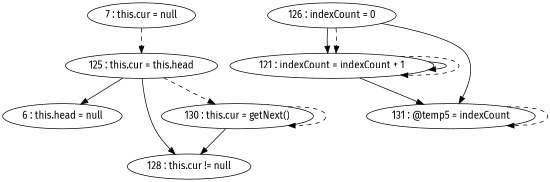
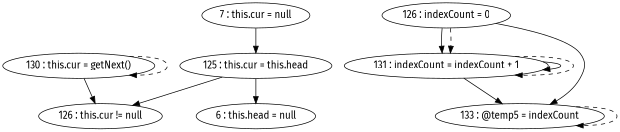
(141, 37) -> (256, 37)
(332, 66) -> (446, 66)
(186, 89) -> none
(451, 116) -> (520, 116)
(189, 167) -> (100, 116)
